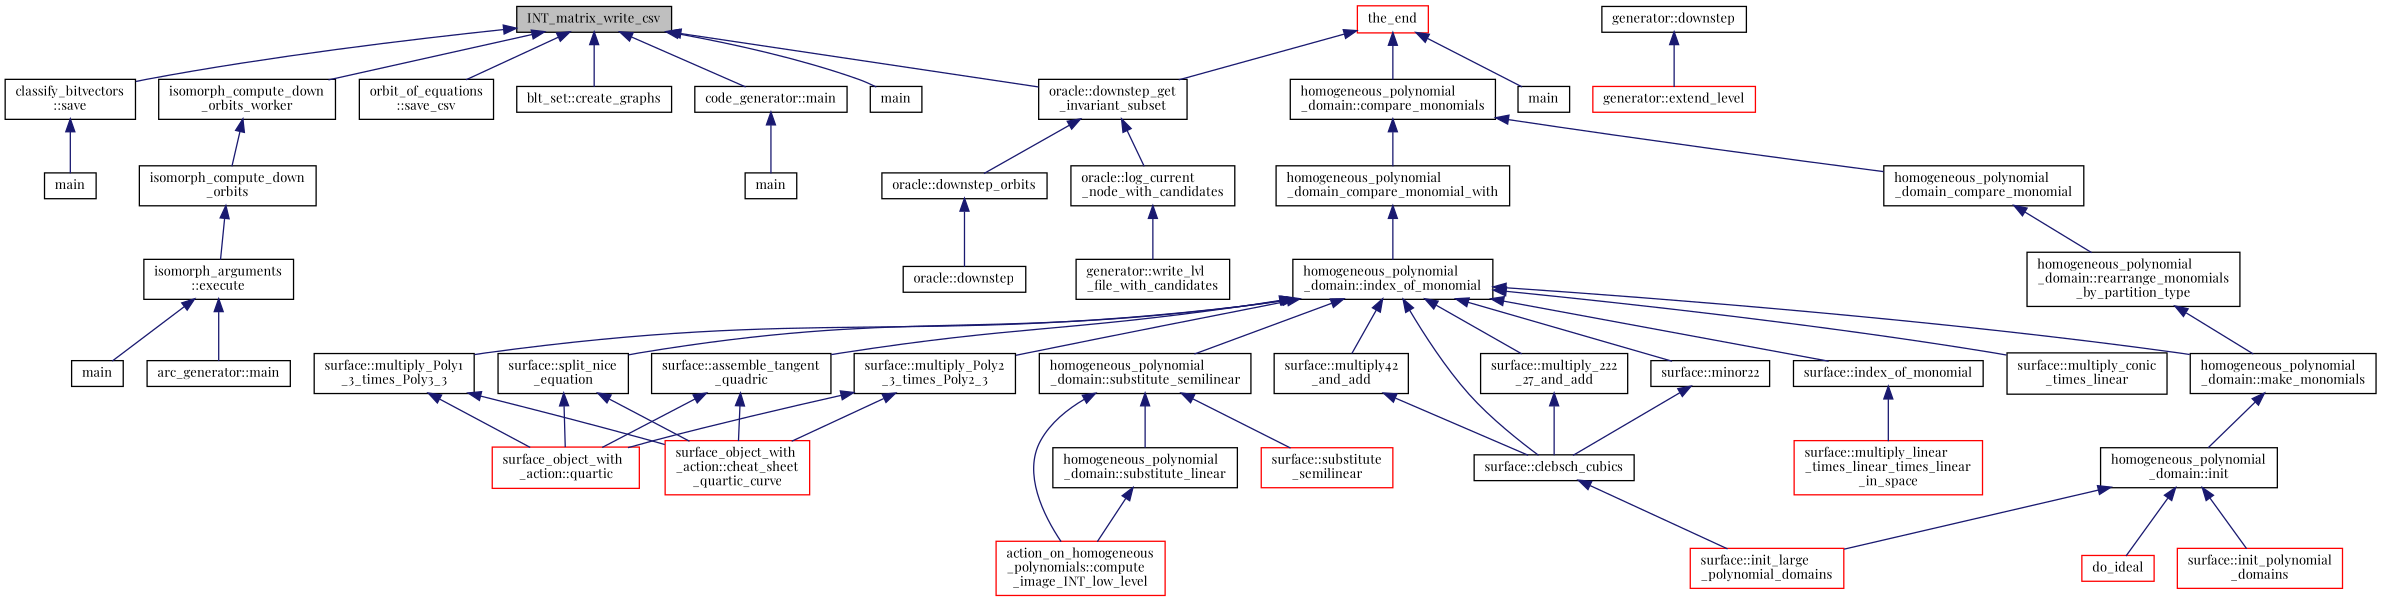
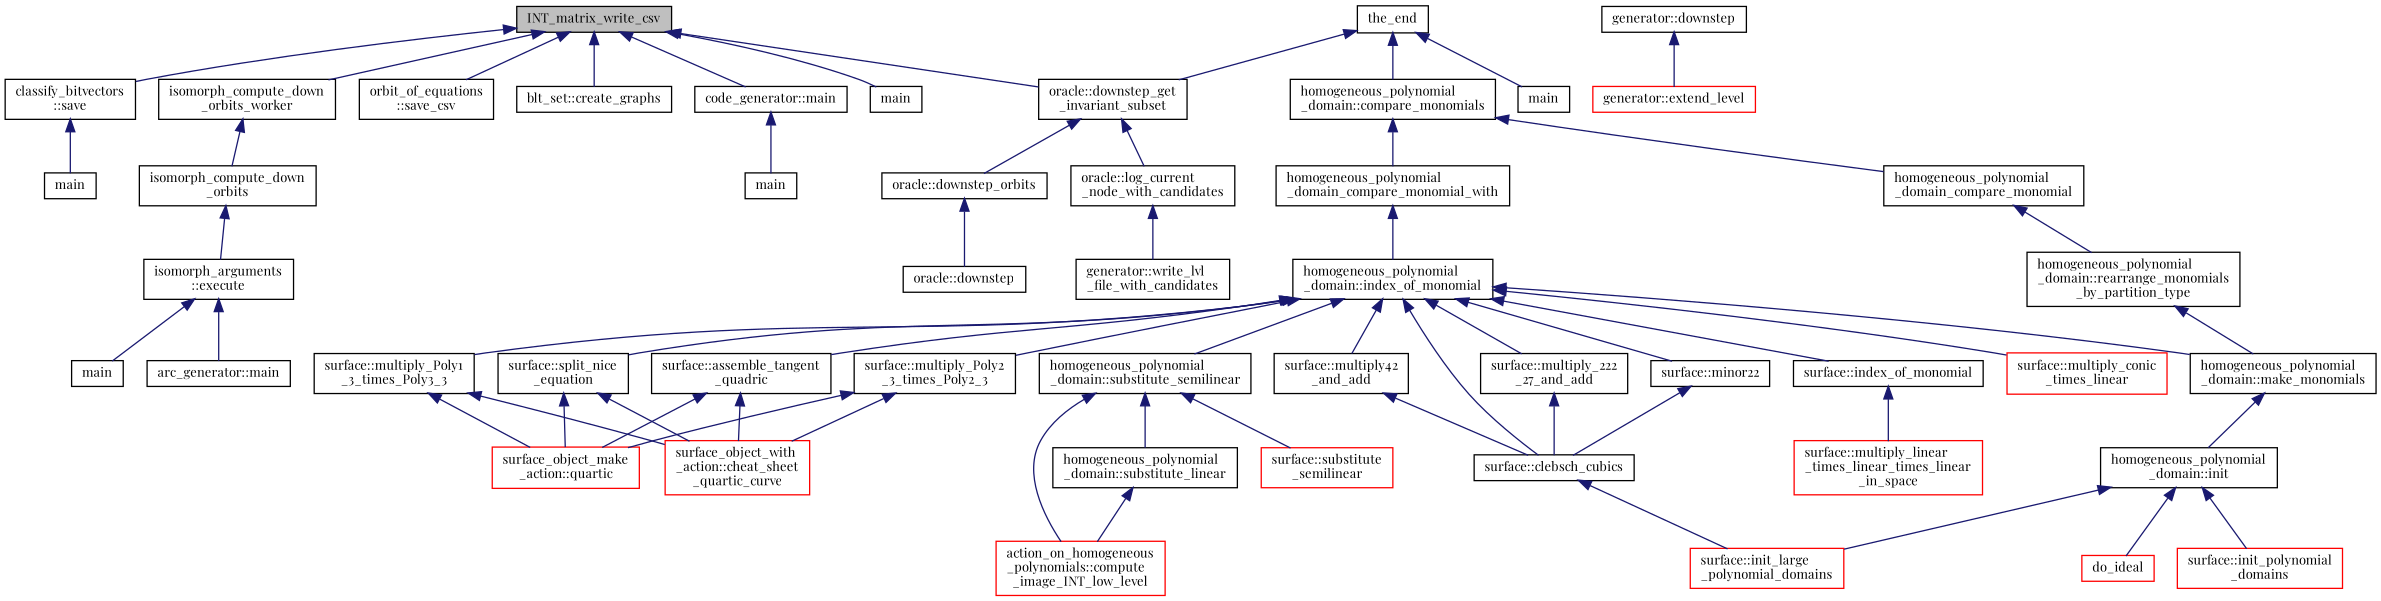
(1393, 19) -> (1393, 19)
(2087, 374) -> (2087, 374)
(566, 468) -> (566, 468)
